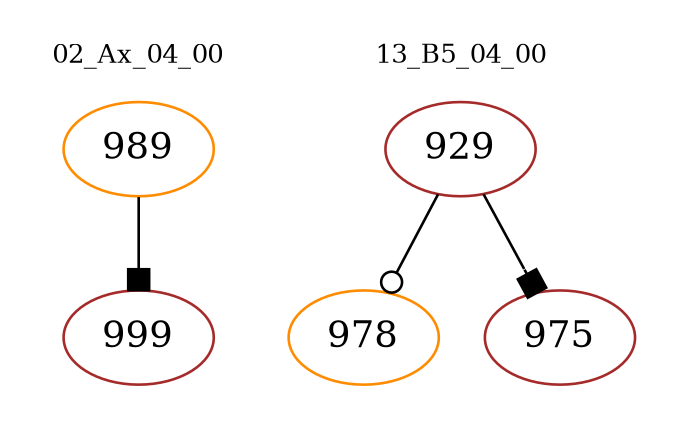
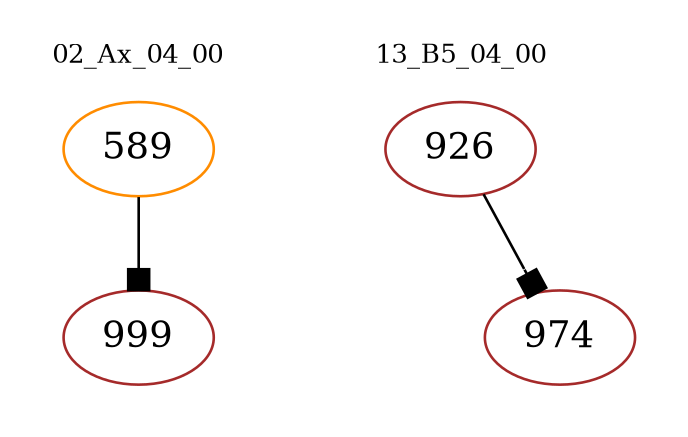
(139, 149) -> (139, 149)
(461, 149) -> (461, 149)
(364, 338) -> none
(560, 338) -> (560, 338)
